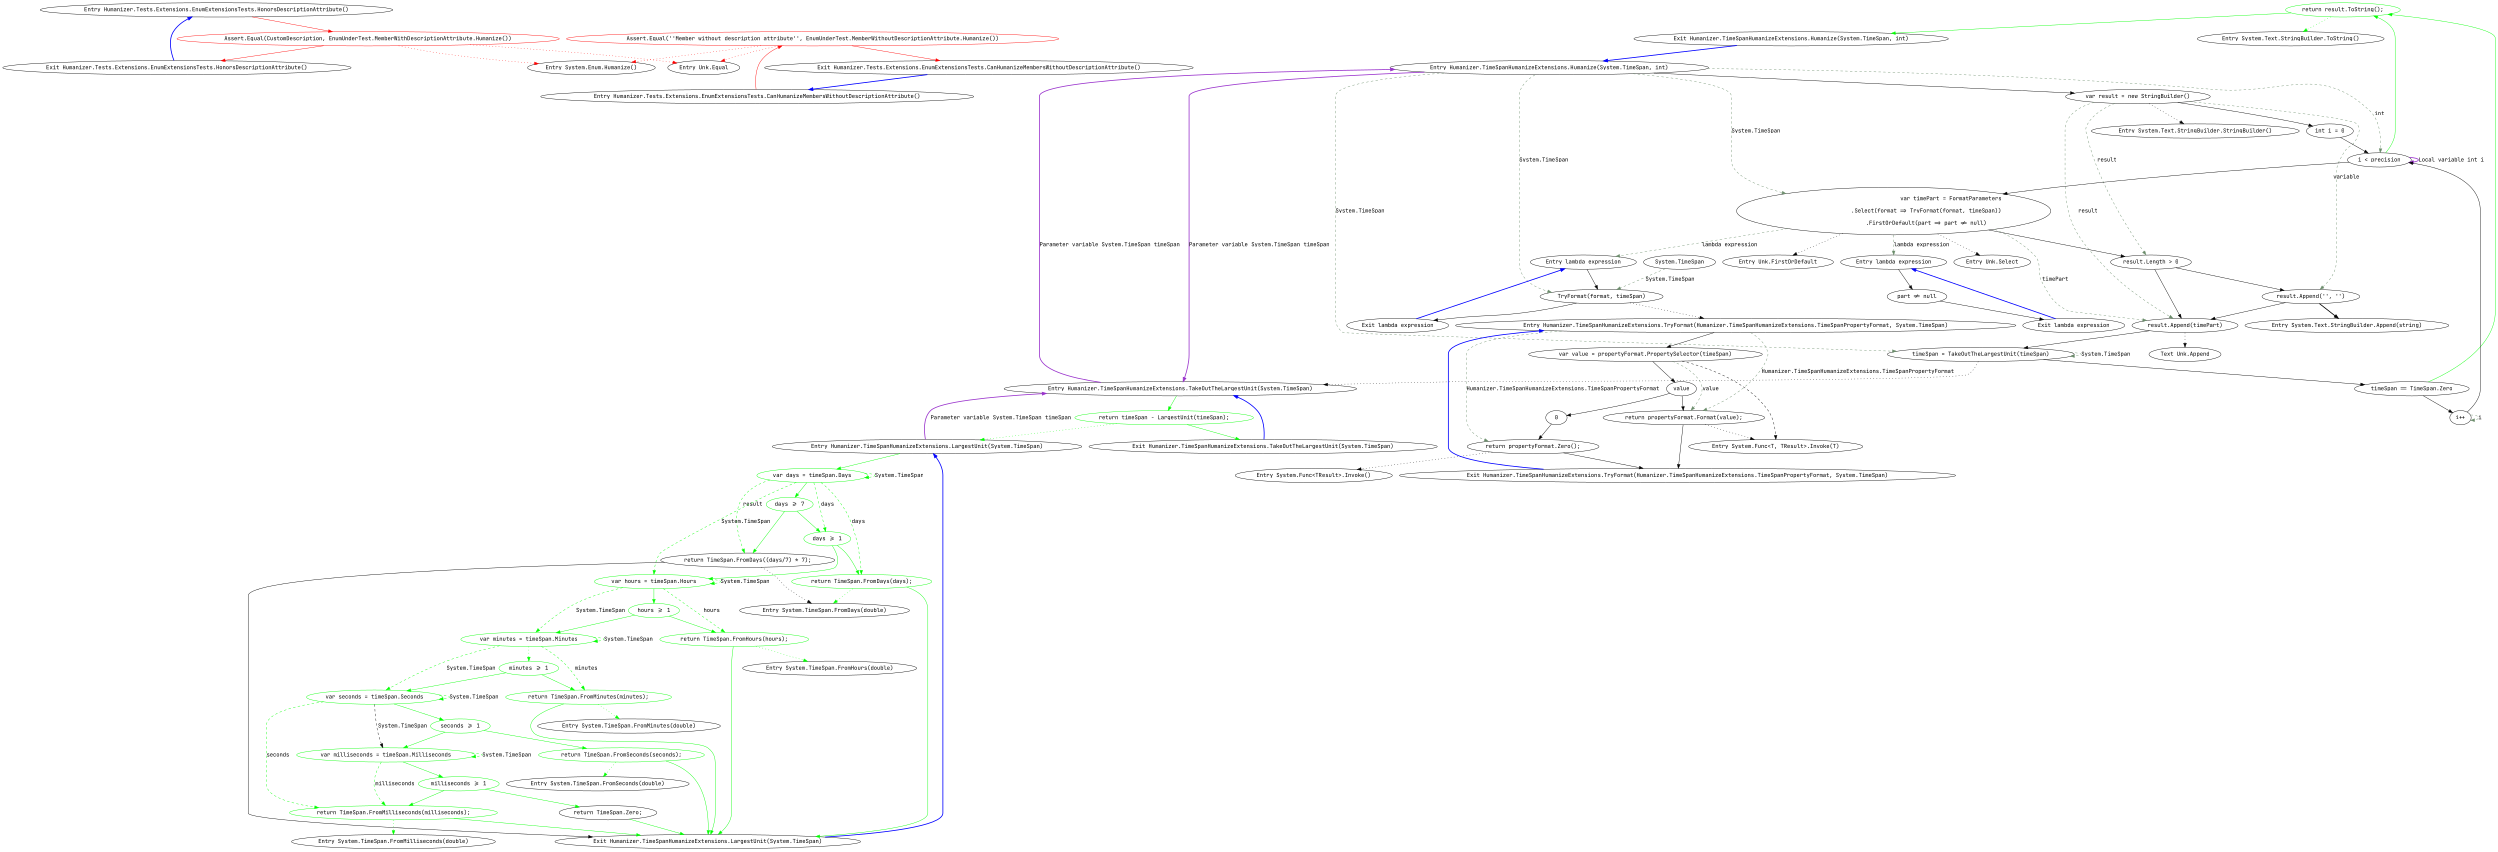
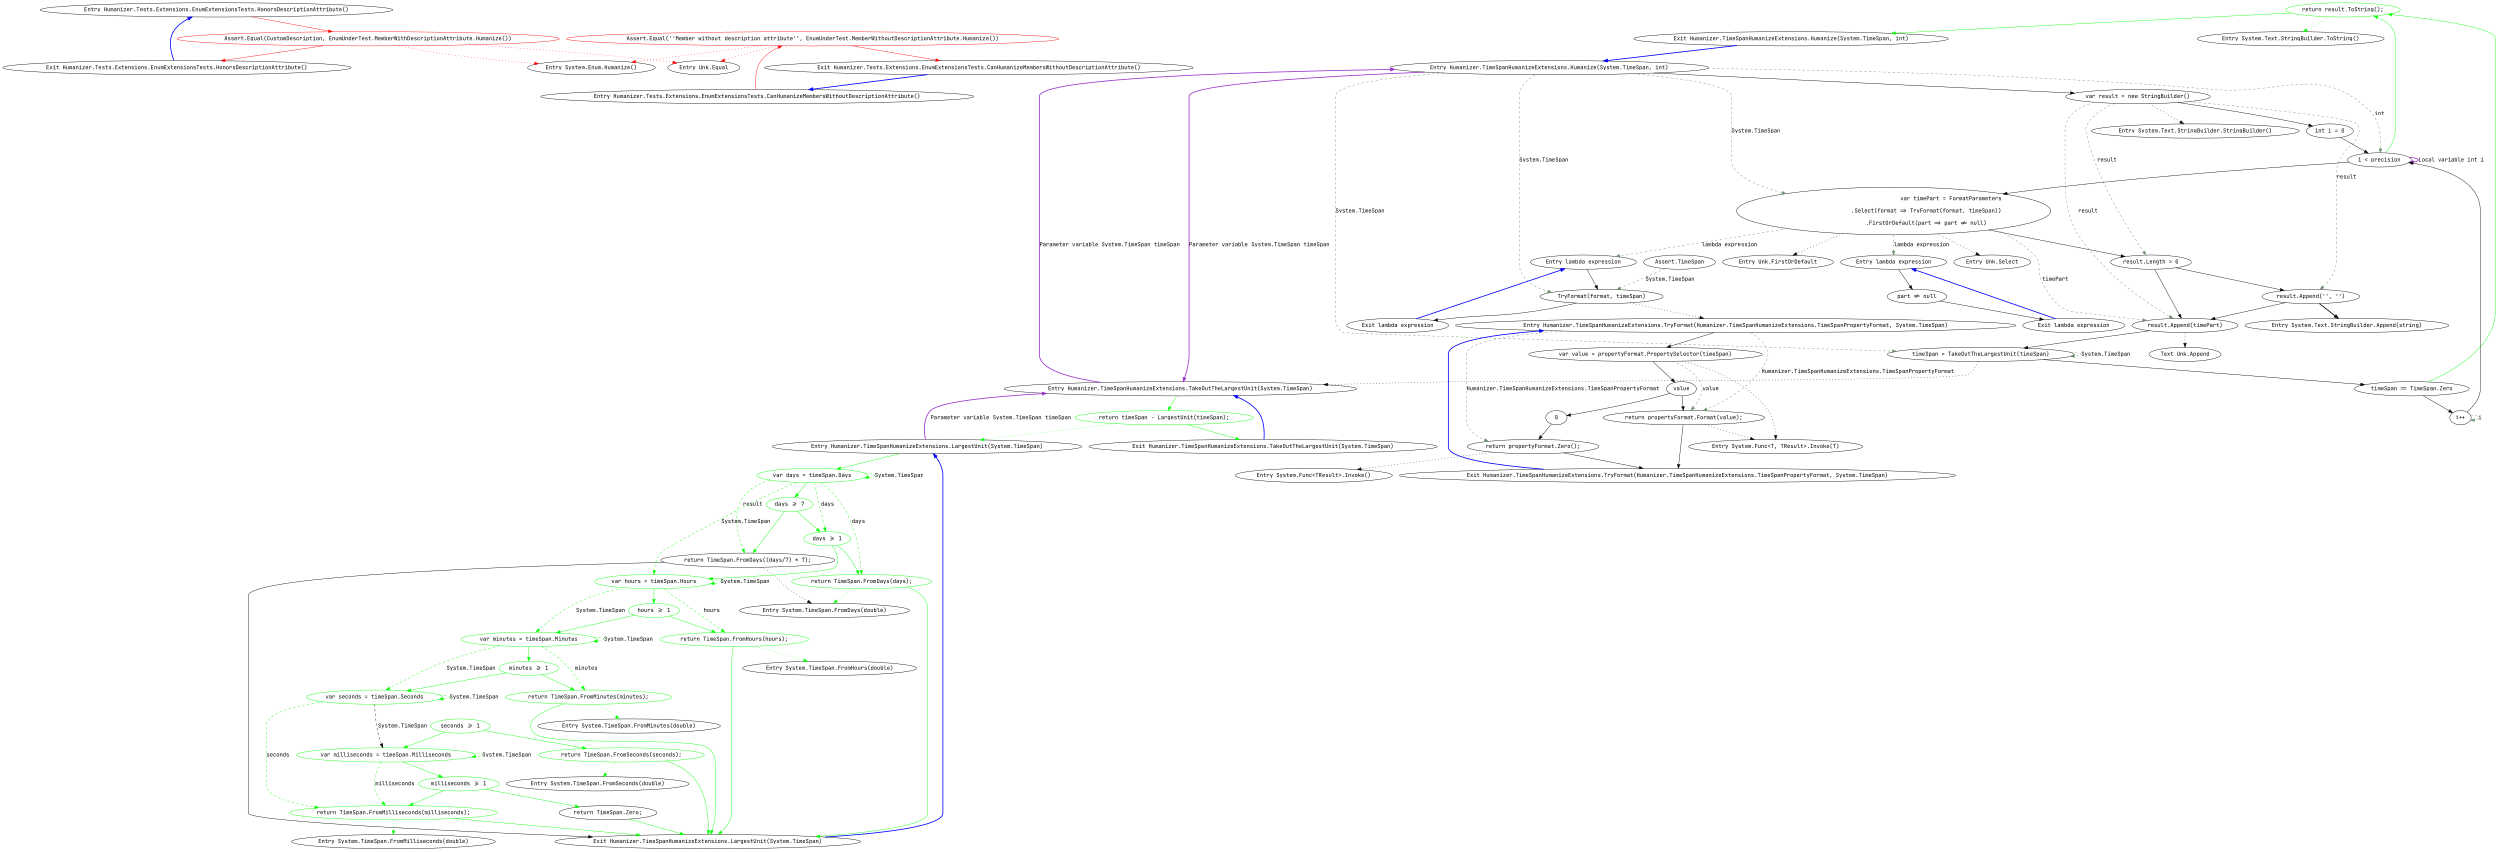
(2346, 177) -> (2346, 177)
(1680, 262) -> (1680, 262)
(1741, 385) -> (1741, 385)
(529, 652) -> (529, 652)
(417, 711) -> none
